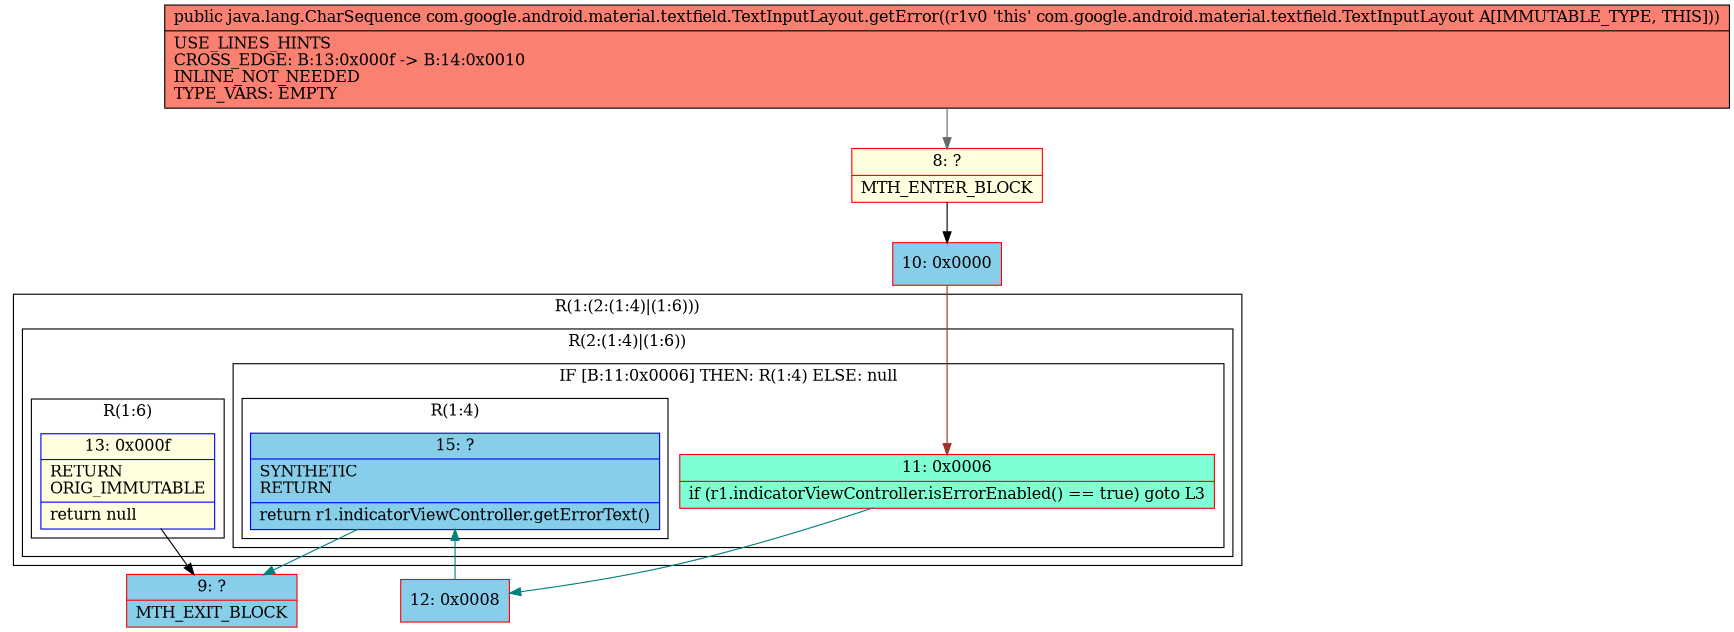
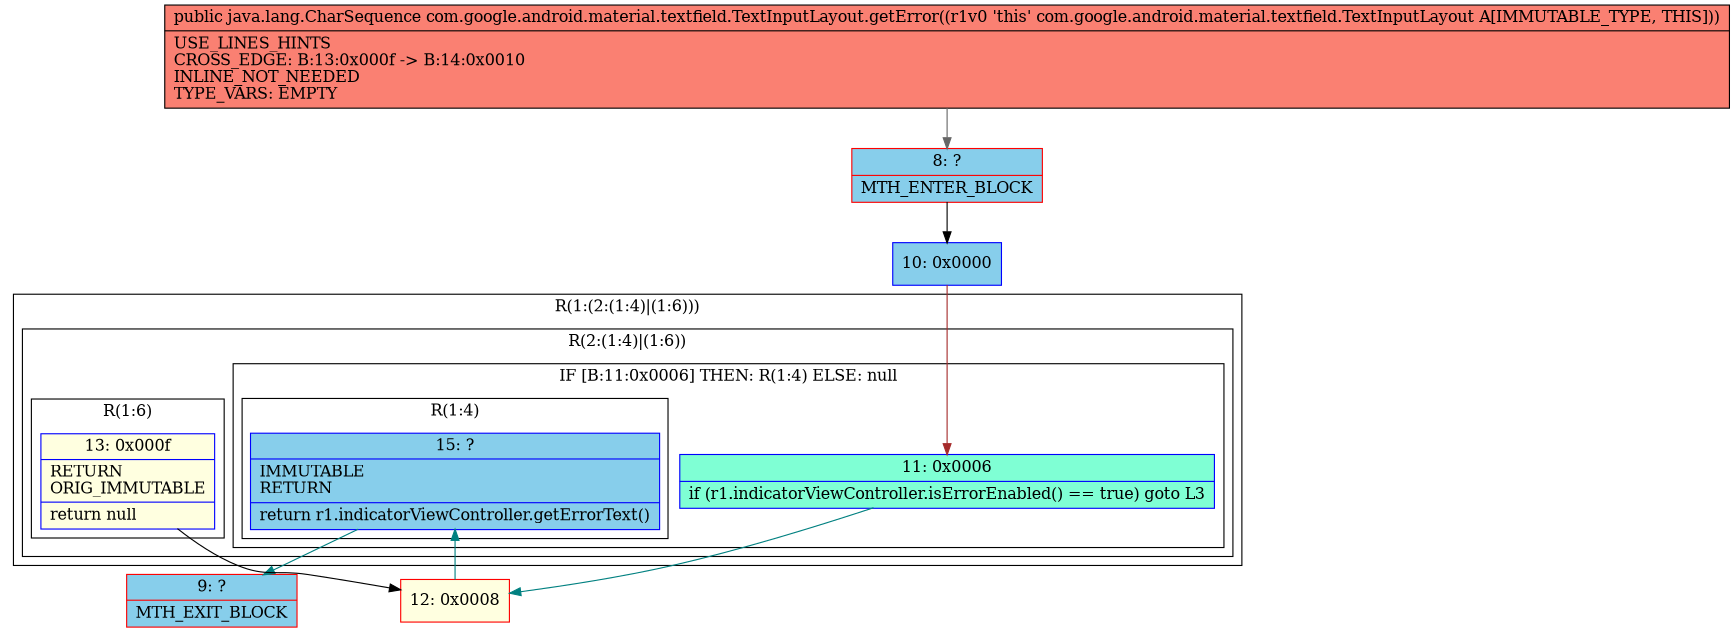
(947, 175) -> (947, 175)
(947, 264) -> (947, 264)
(309, 472) -> (312, 472)
(947, 481) -> (947, 481)
(174, 547) -> (284, 573)
(455, 601) -> (455, 601)
